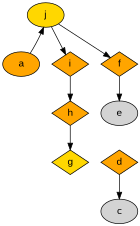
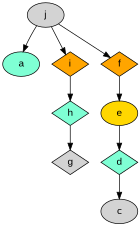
(46, 15) -> (46, 15)
(36, 44) -> (31, 35)
(21, 64) -> (21, 64)
(70, 113) -> (70, 113)
(119, 113) -> (119, 113)
none -> (119, 134)
(70, 162) -> (70, 162)
(119, 162) -> (119, 162)
